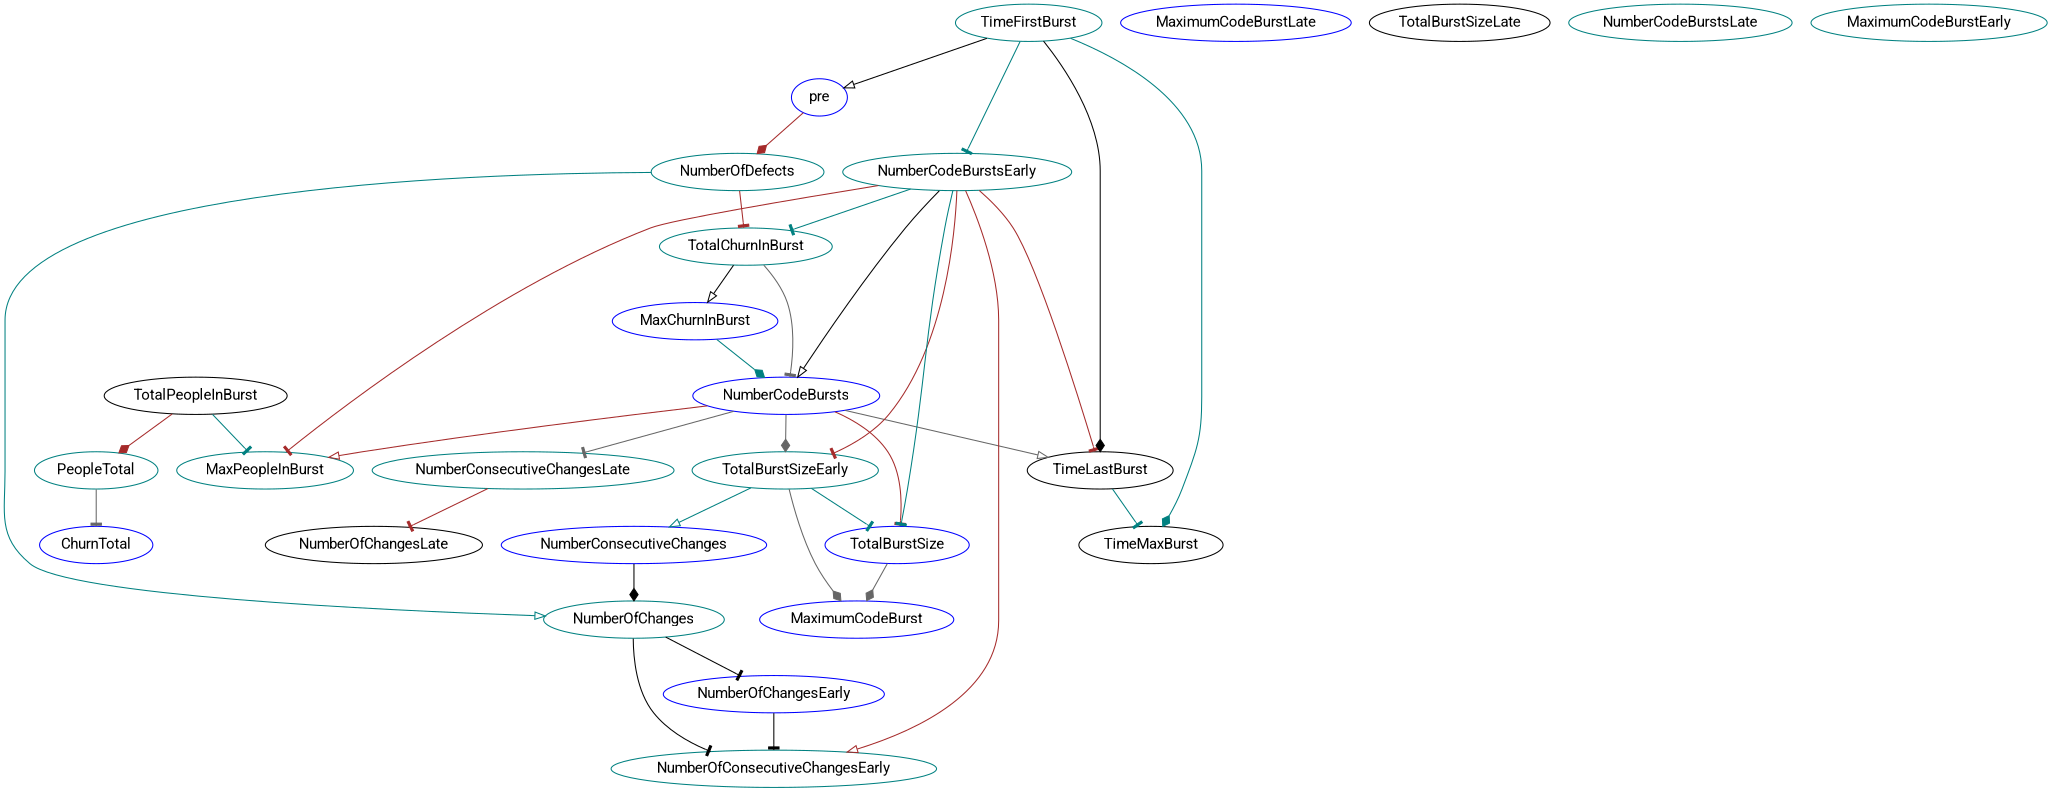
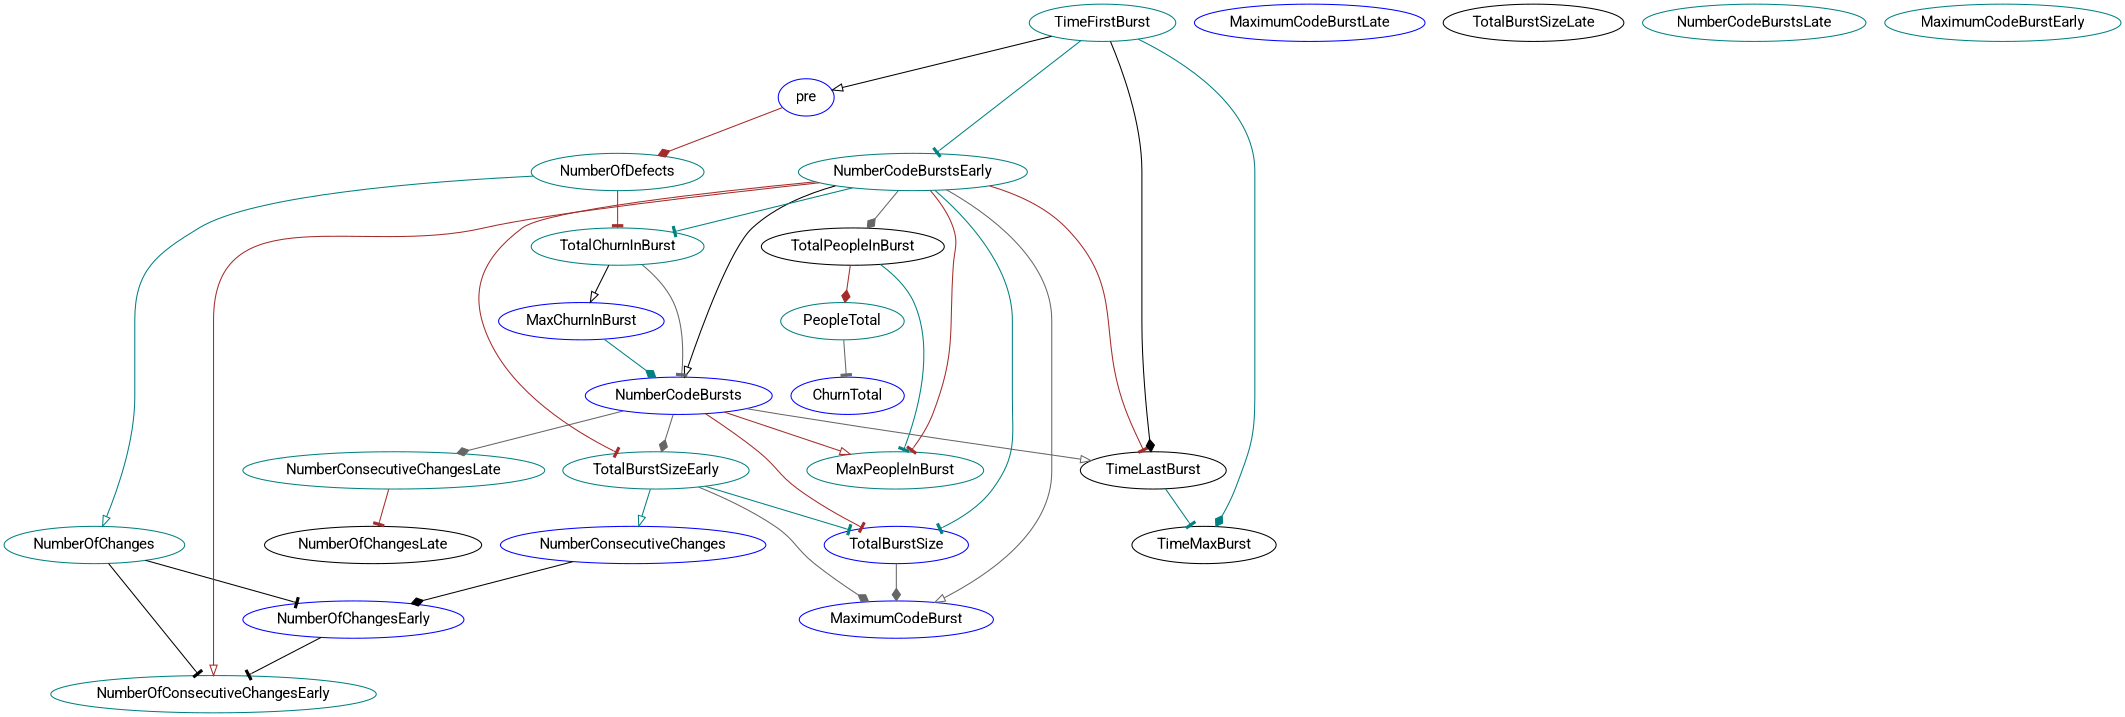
none -> (887, 205)
none -> (1052, 395)
(660, 432) -> (546, 431)
(634, 576) -> (498, 581)
